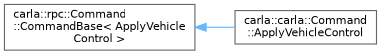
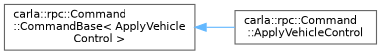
(306, 27) -> (306, 27)
